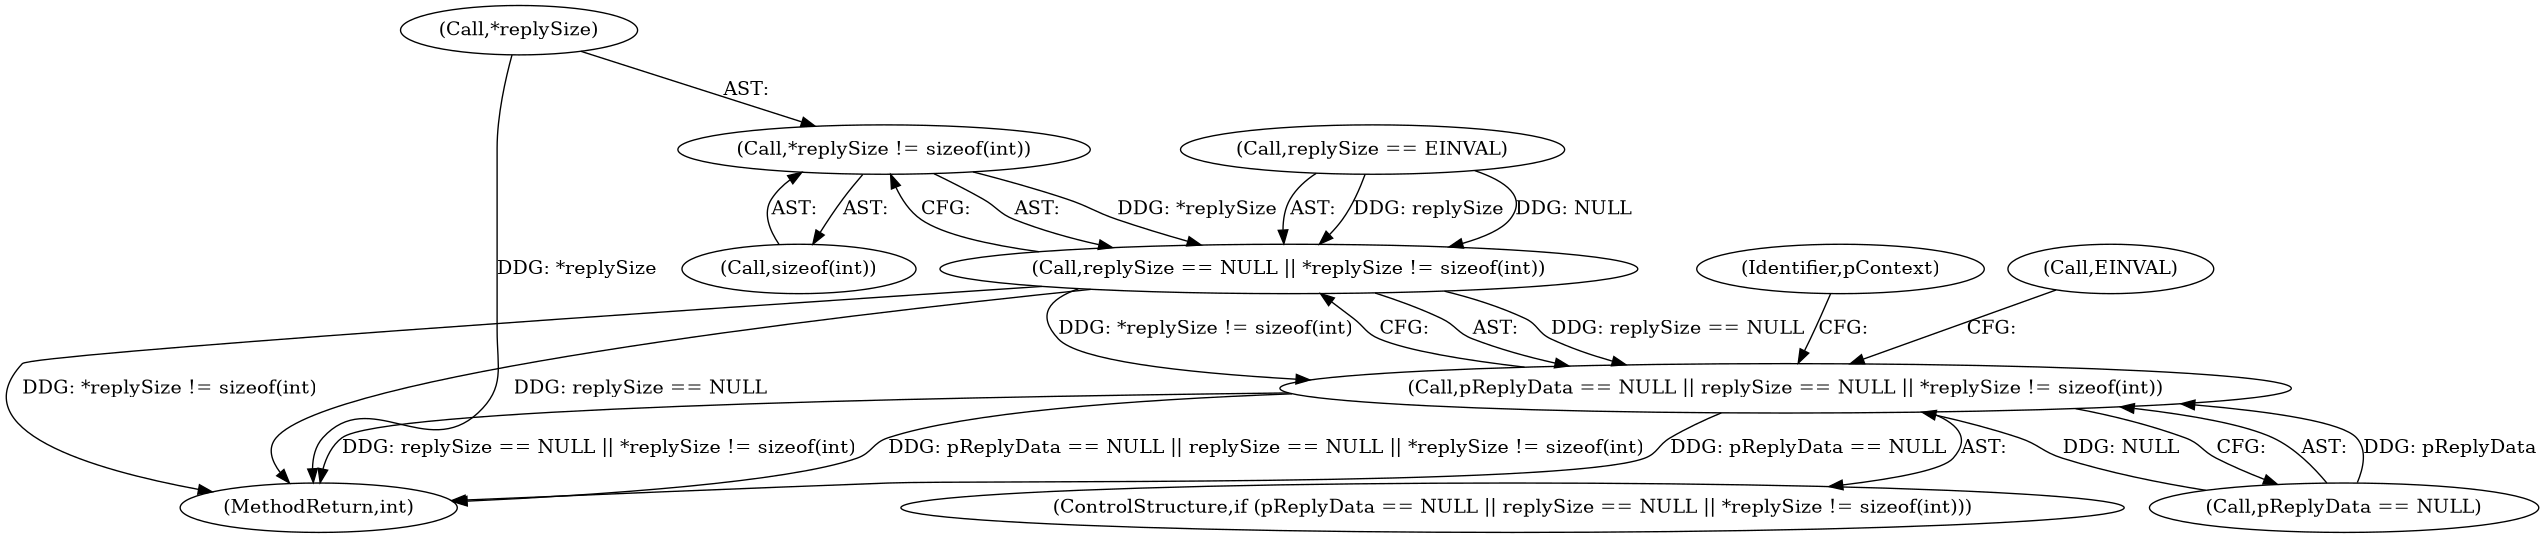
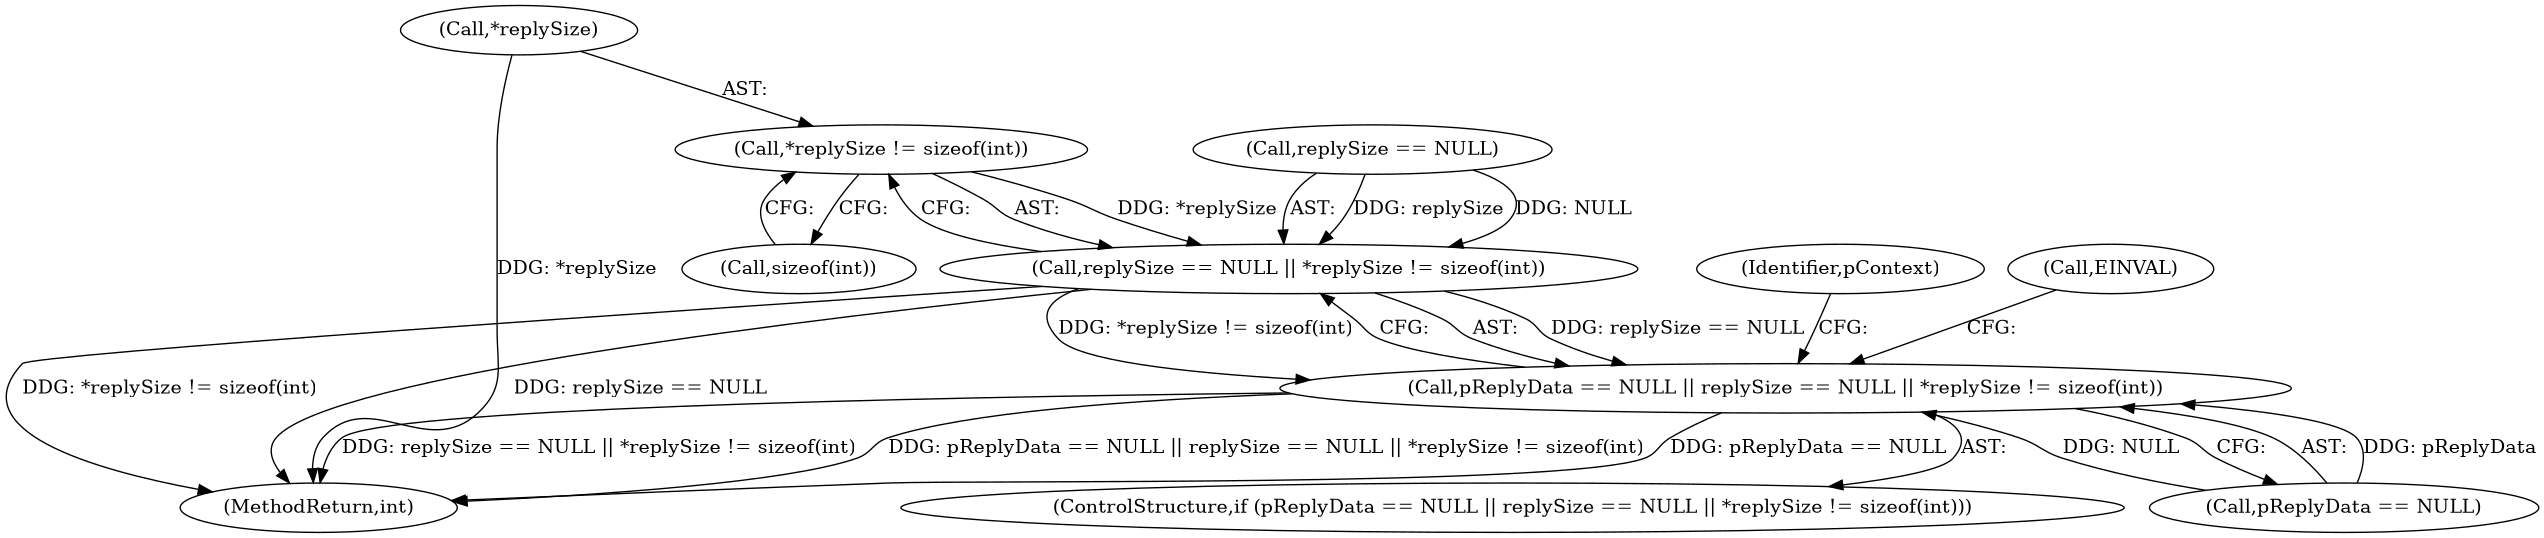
(1373, 150) -> (1373, 150)
(798, 209) -> (793, 209)
(869, 209) -> (867, 209)
